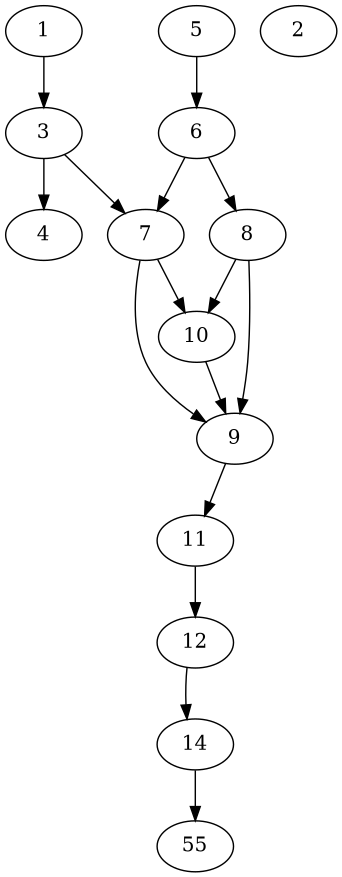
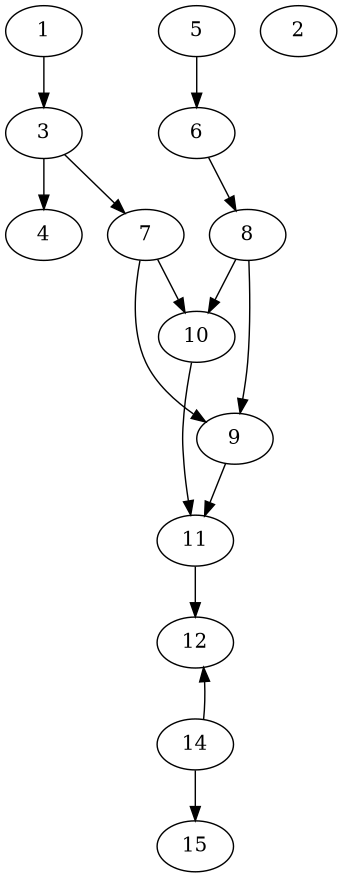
(175, 178) -> none
(213, 381) -> (183, 432)
(186, 686) -> (205, 700)
(195, 846) -> (195, 846)
